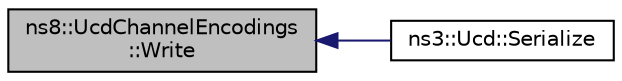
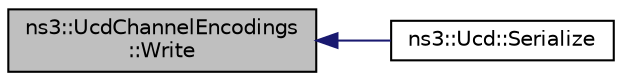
(162, 41) -> (162, 41)
